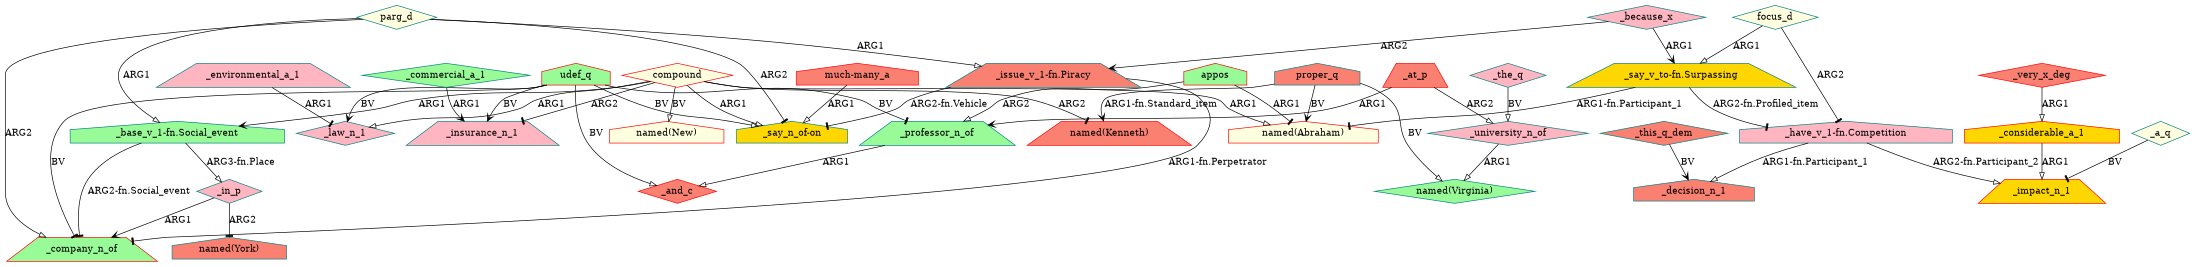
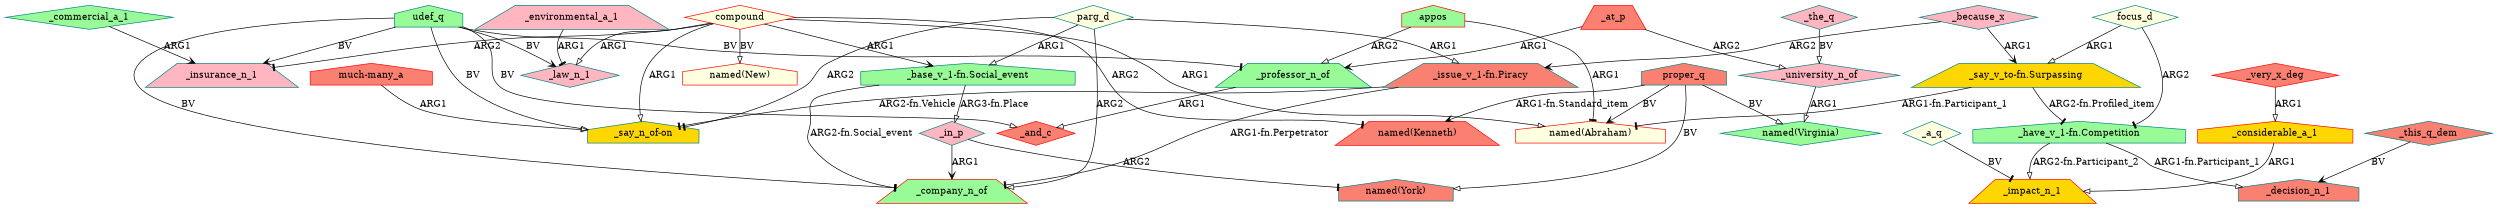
(576, 75) -> (429, 17)
(1846, 133) -> (2079, 133)
none -> (1600, 173)
